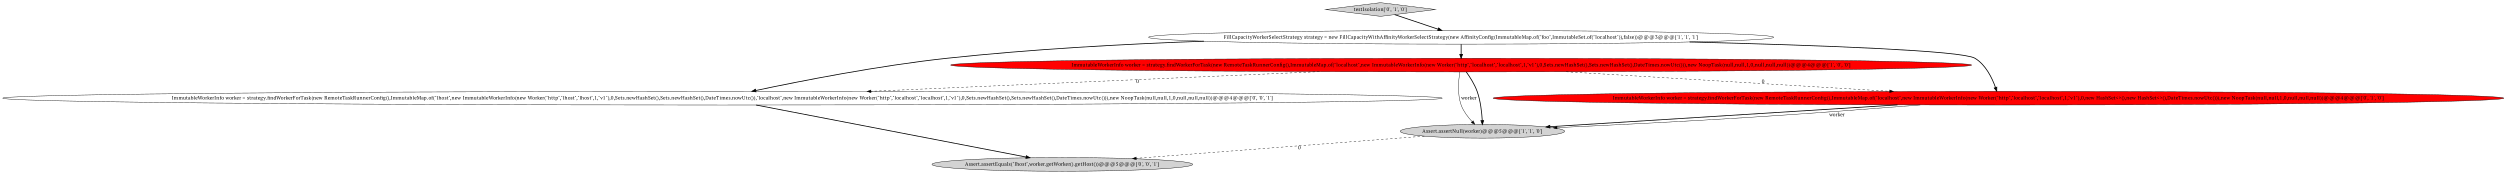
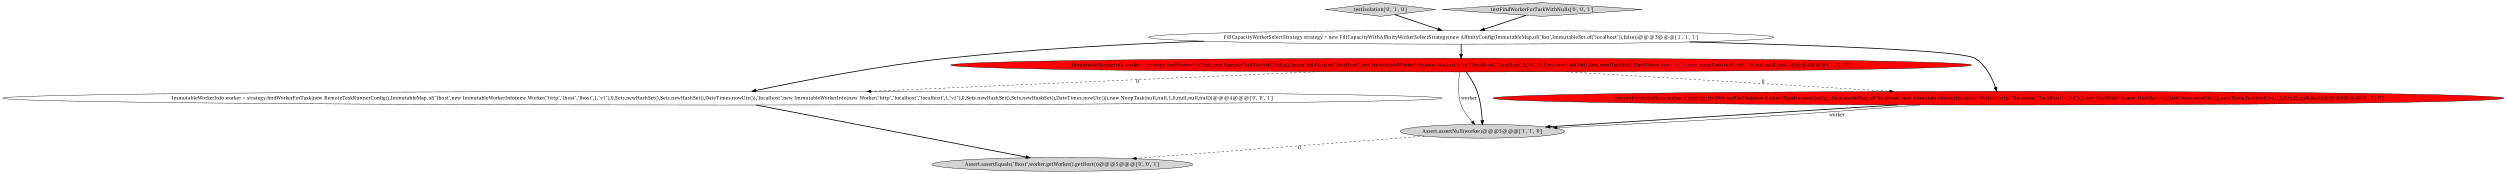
none -> (1542, 10)
